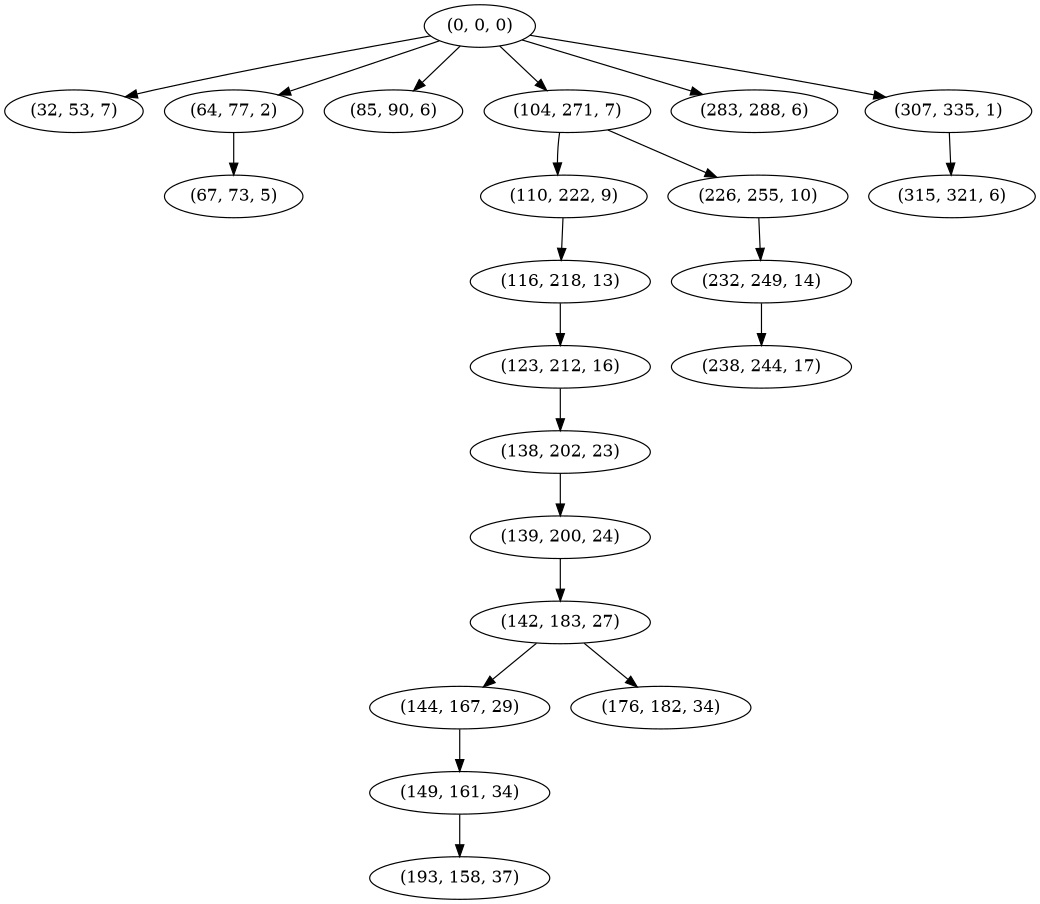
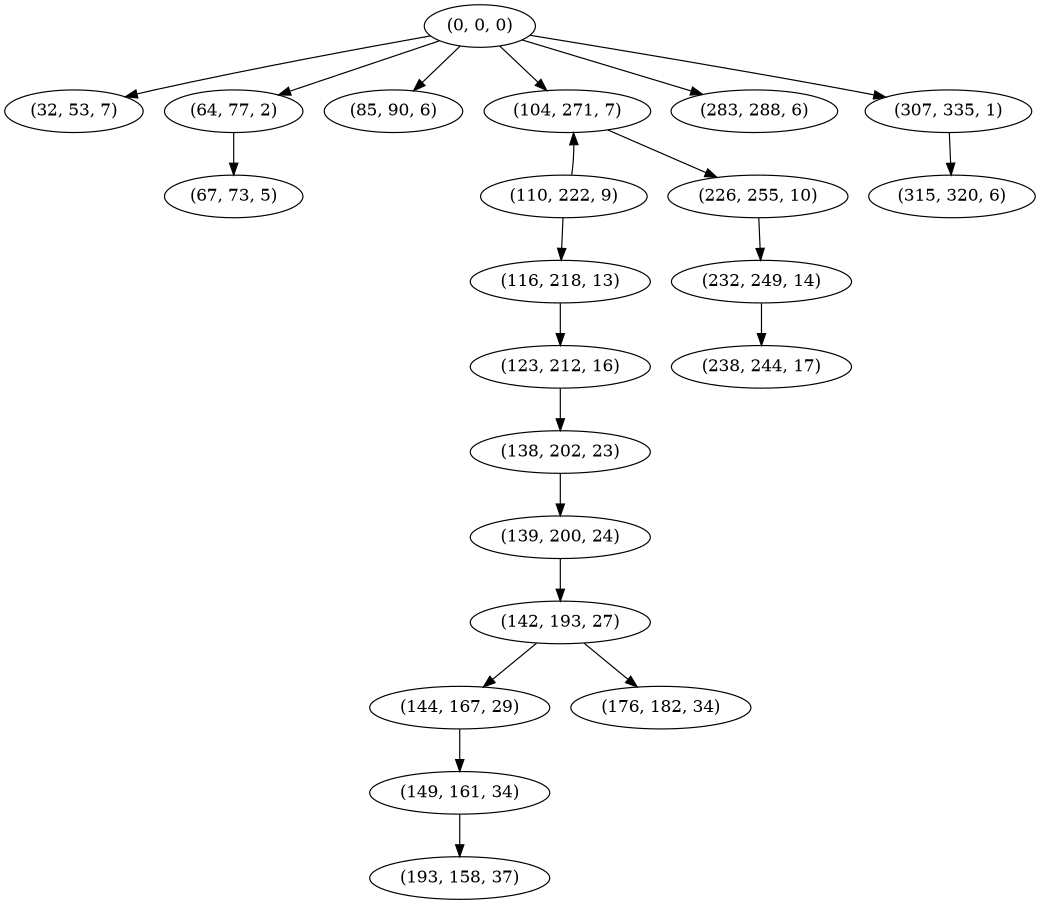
(558, 148) -> (573, 160)
(952, 196) -> (952, 196)
(560, 622) -> (560, 622)
